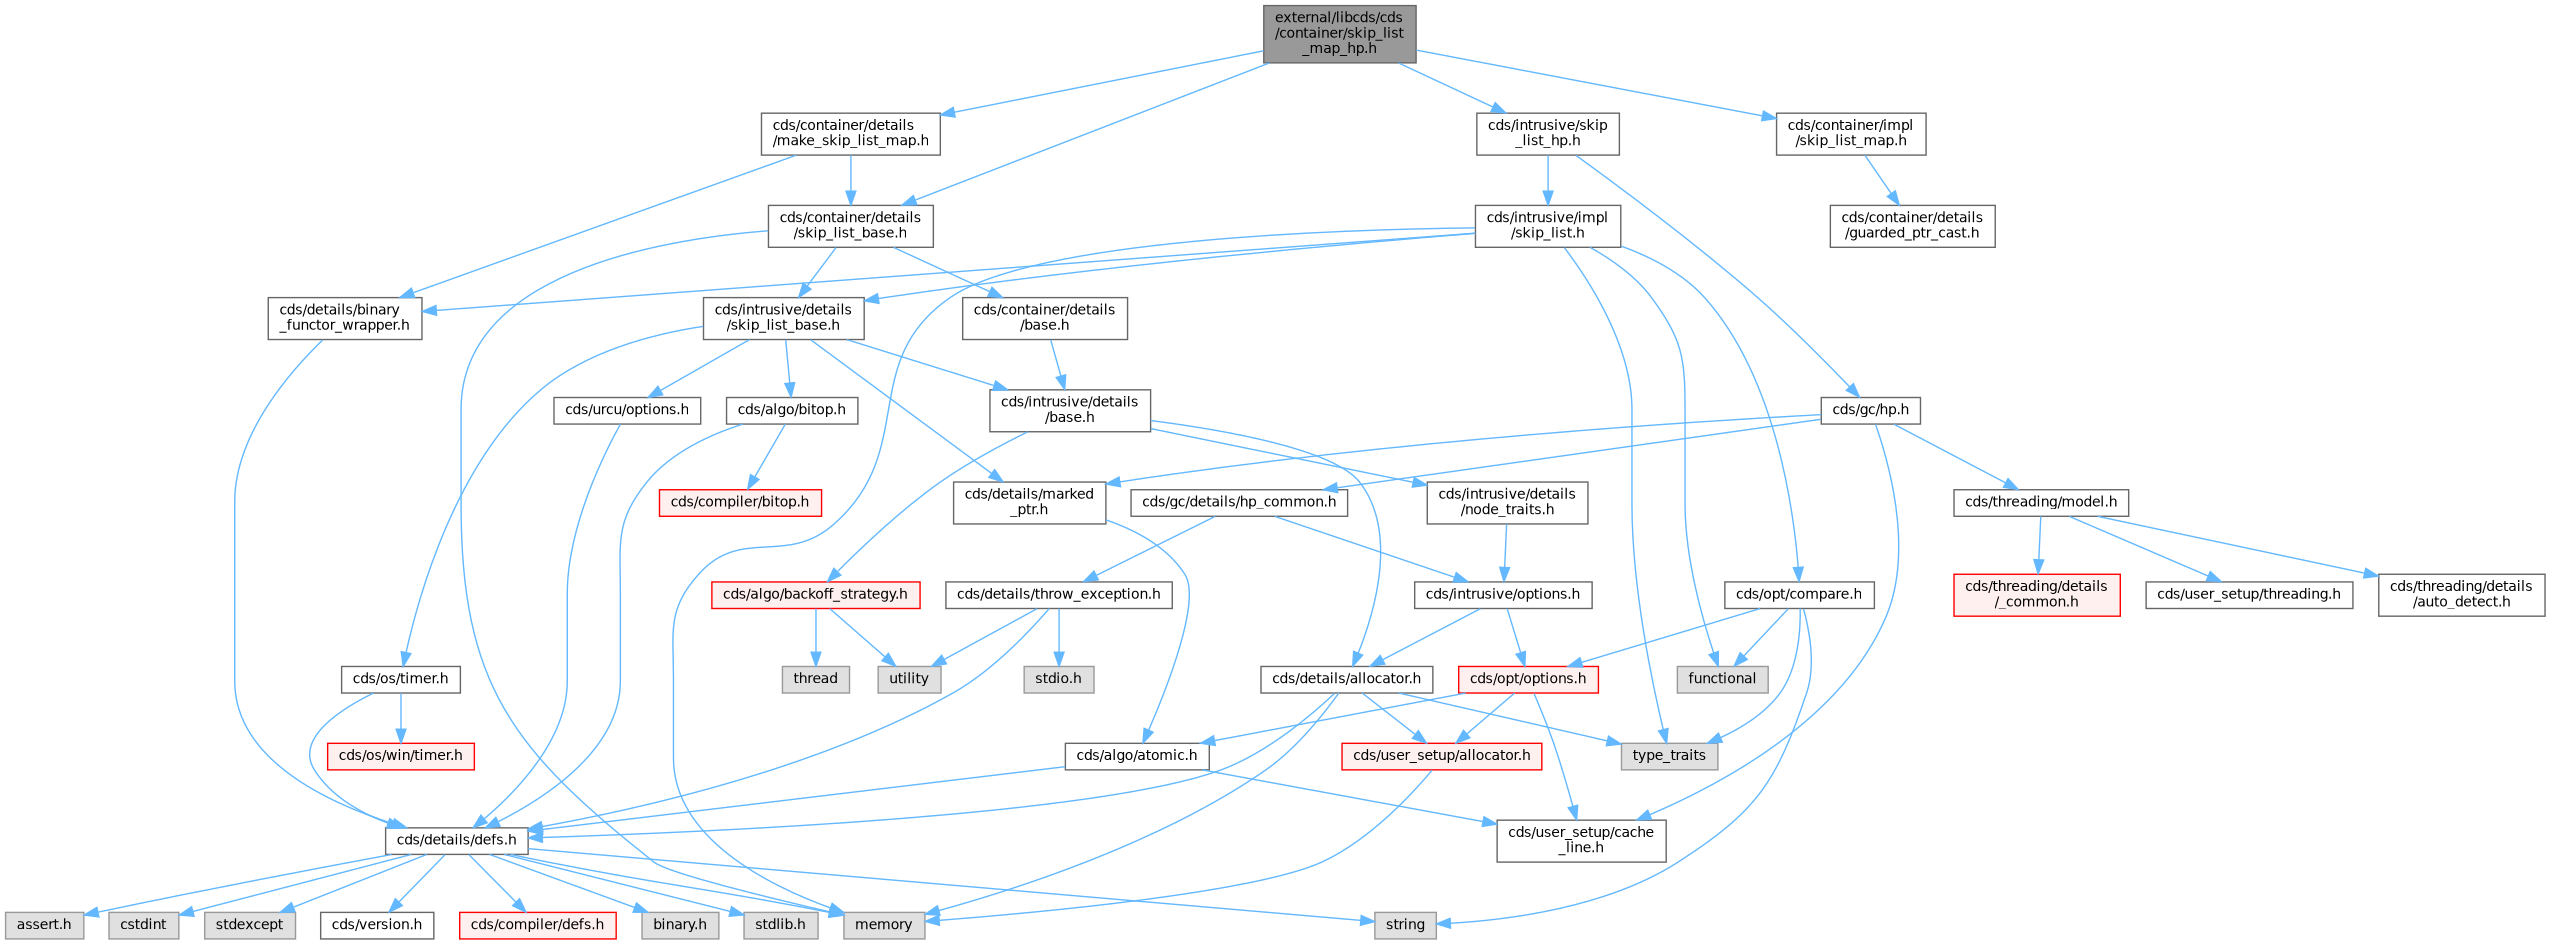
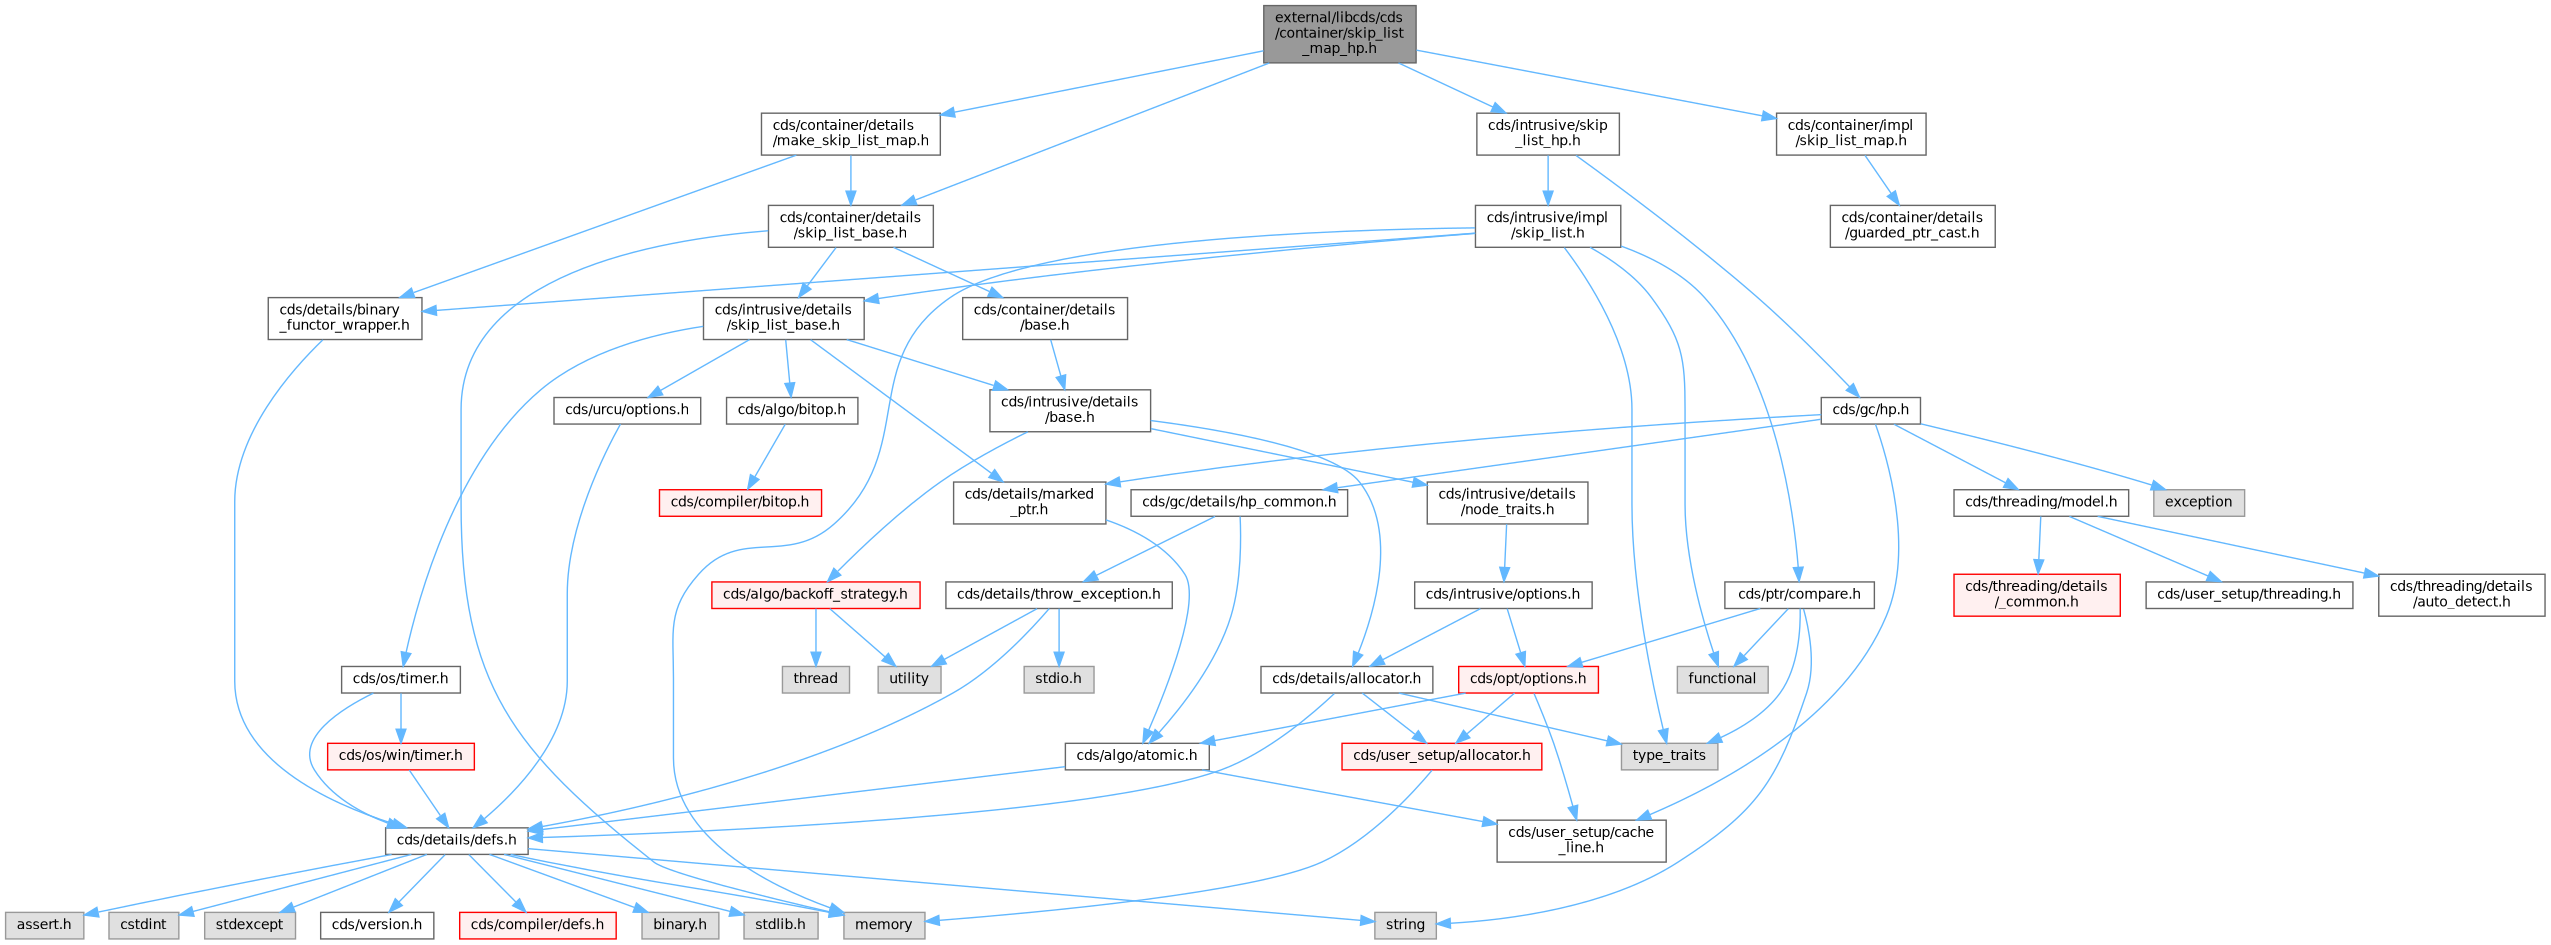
none -> (2199, 503)
(1365, 547) -> (1225, 634)
(1800, 595) -> (1800, 595)
(620, 619) -> (425, 793)
(1157, 831) -> none
